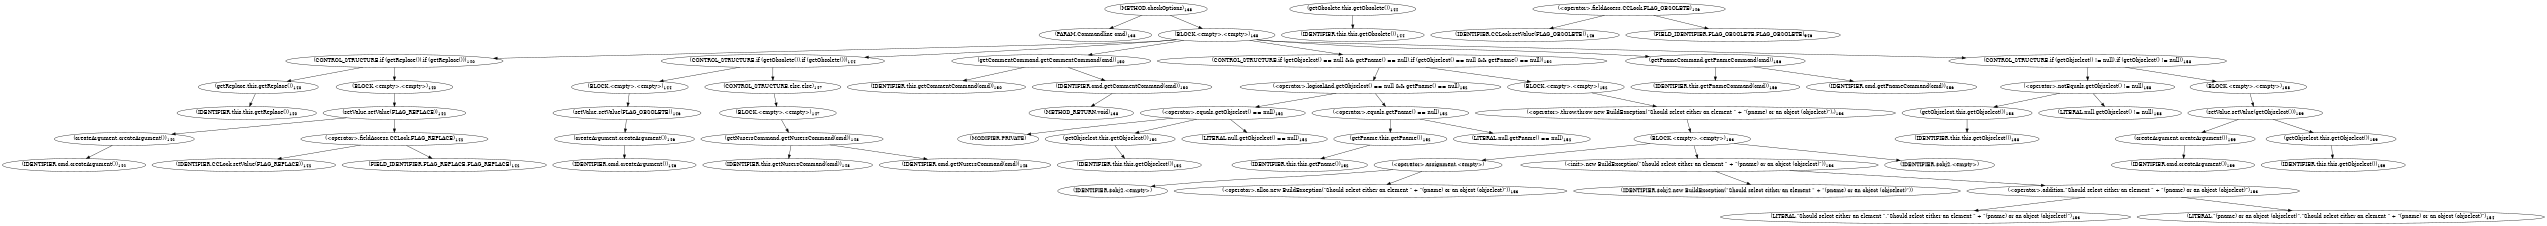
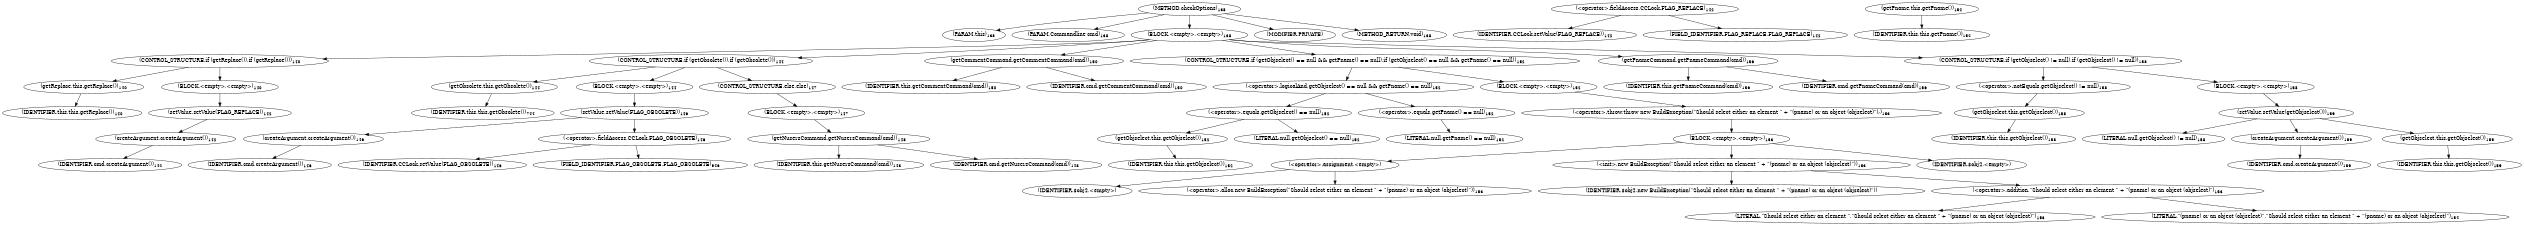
(1401, 34) -> (531, 112)
none -> (974, 35)
none -> (596, 74)
(1950, 86) -> (1923, 86)
(1103, 99) -> (1290, 22)
(2098, 99) -> (2222, 126)
(394, 124) -> none
none -> (634, 124)
(1390, 124) -> none
(1102, 126) -> (1241, 22)
